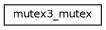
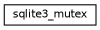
(53, 15) -> (50, 15)
